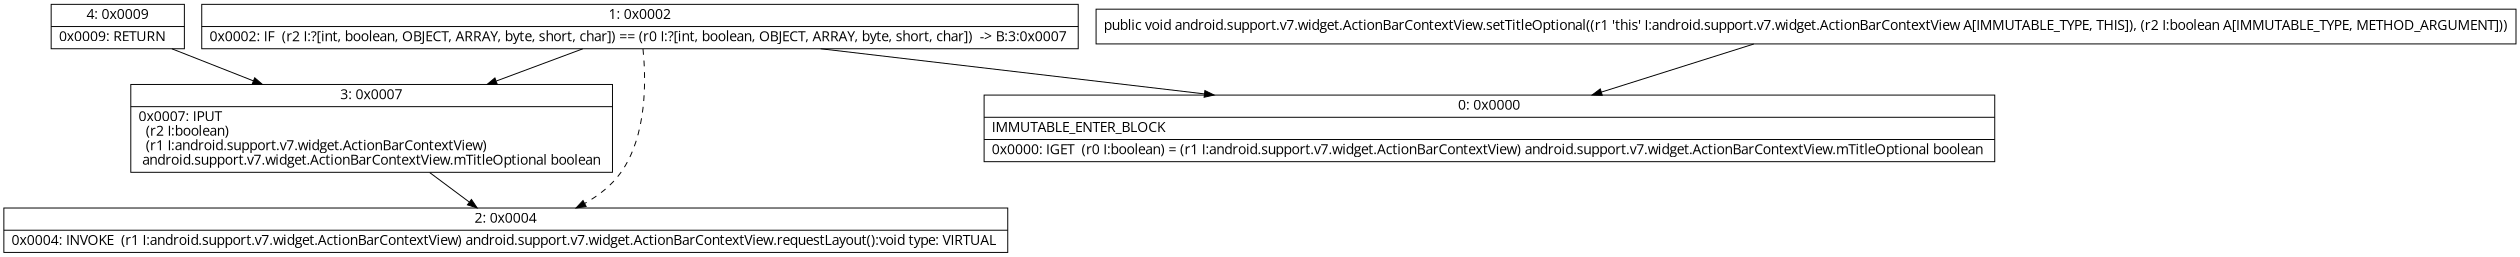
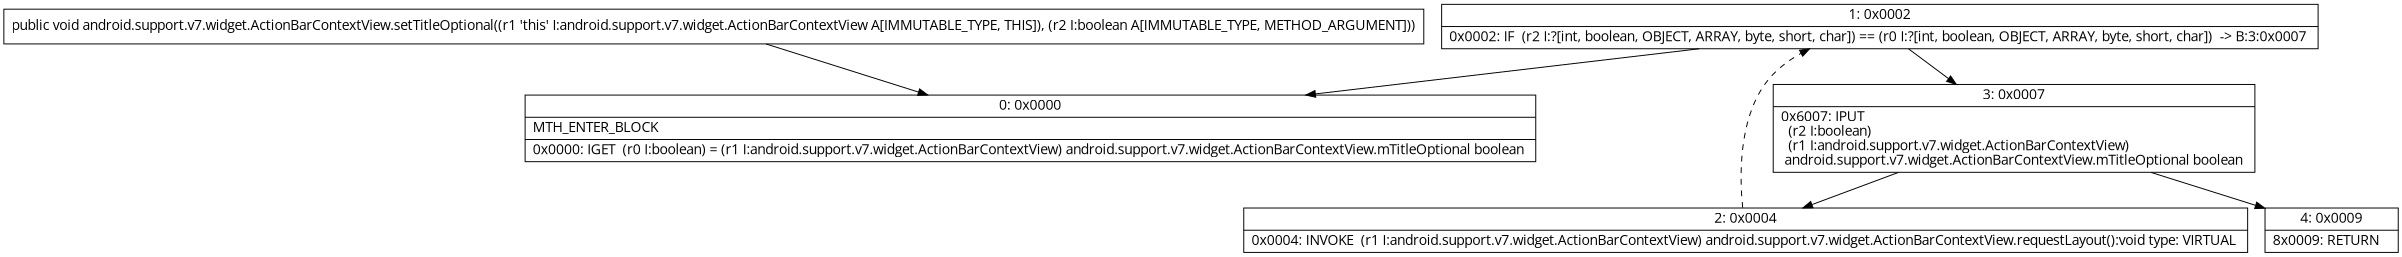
(118, 37) -> (2332, 241)
(213, 65) -> (2203, 189)
(184, 117) -> (1826, 117)
(1079, 128) -> (596, 128)
(637, 136) -> (1748, 121)
